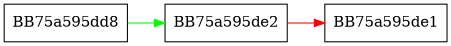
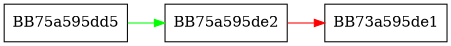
(66, 23) -> (66, 23)
(386, 23) -> (386, 23)
